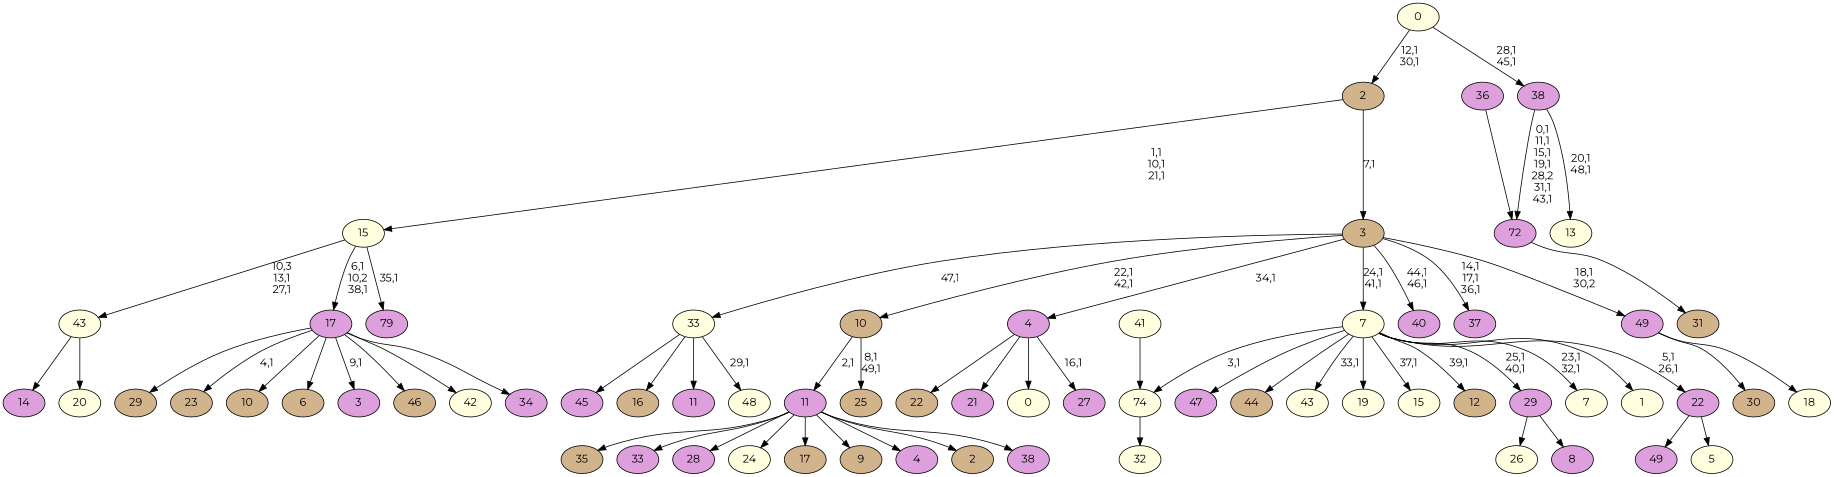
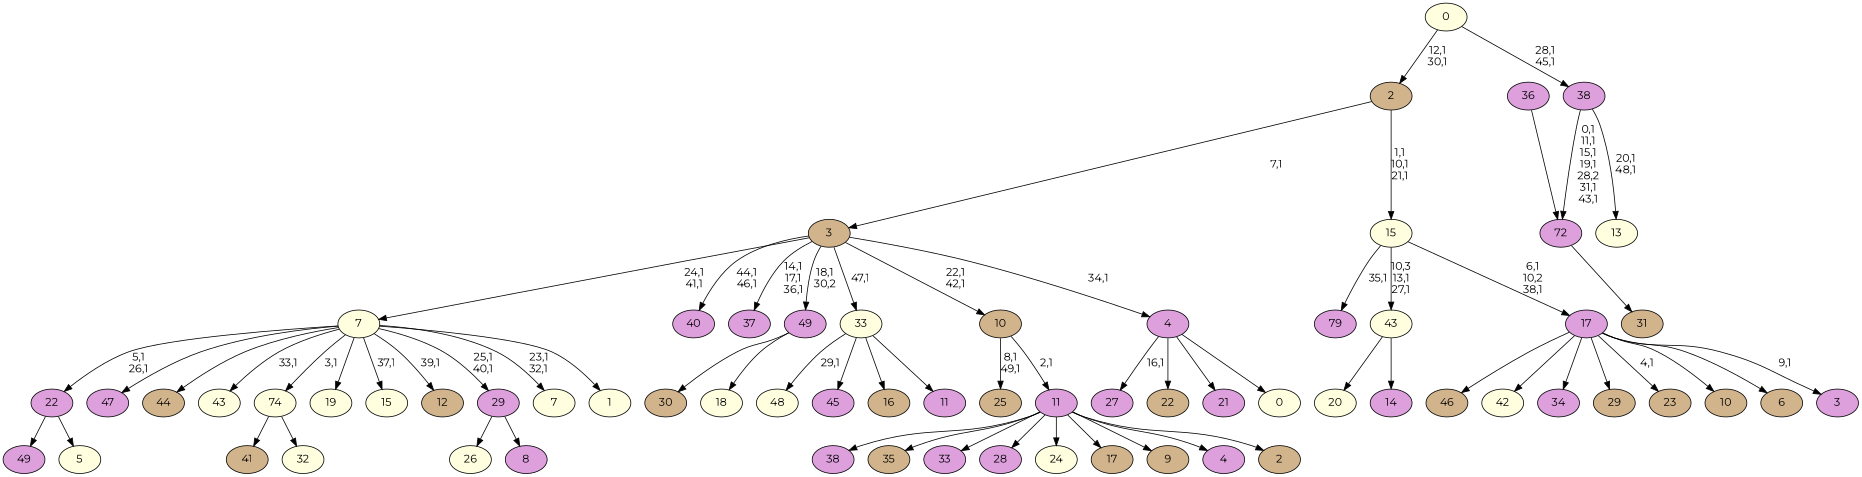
(1140, 324) -> (247, 460)
(1140, 360) -> (263, 428)
